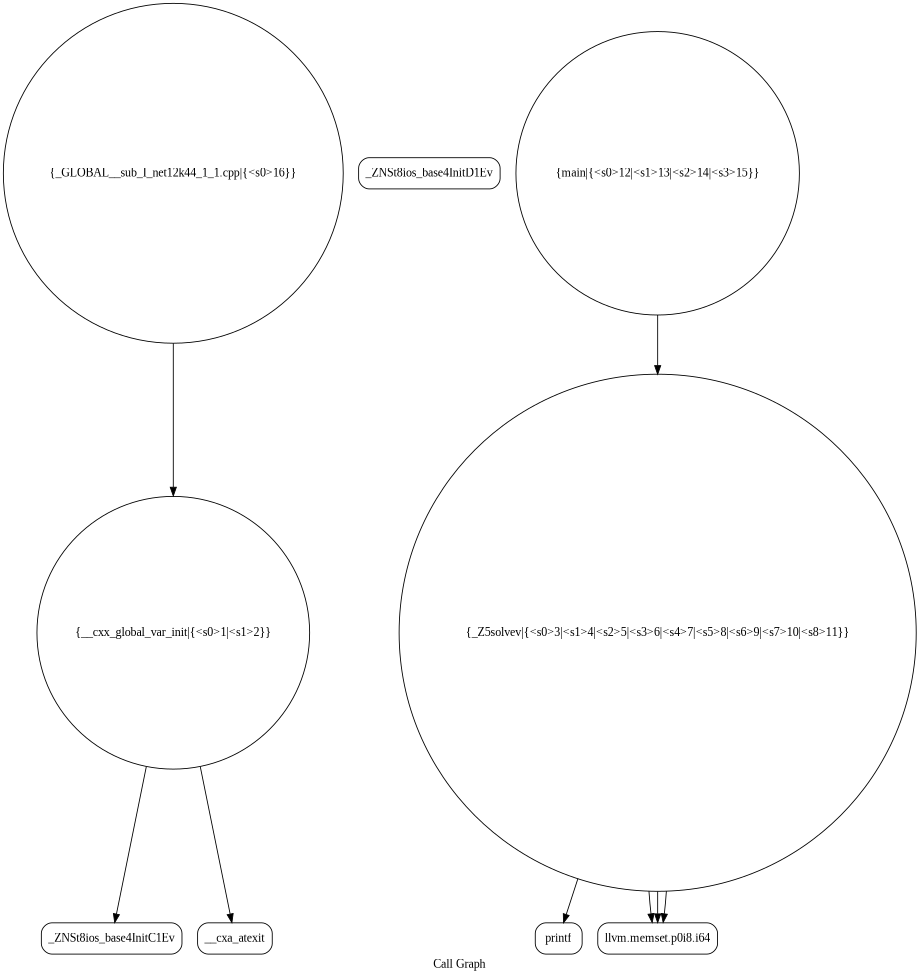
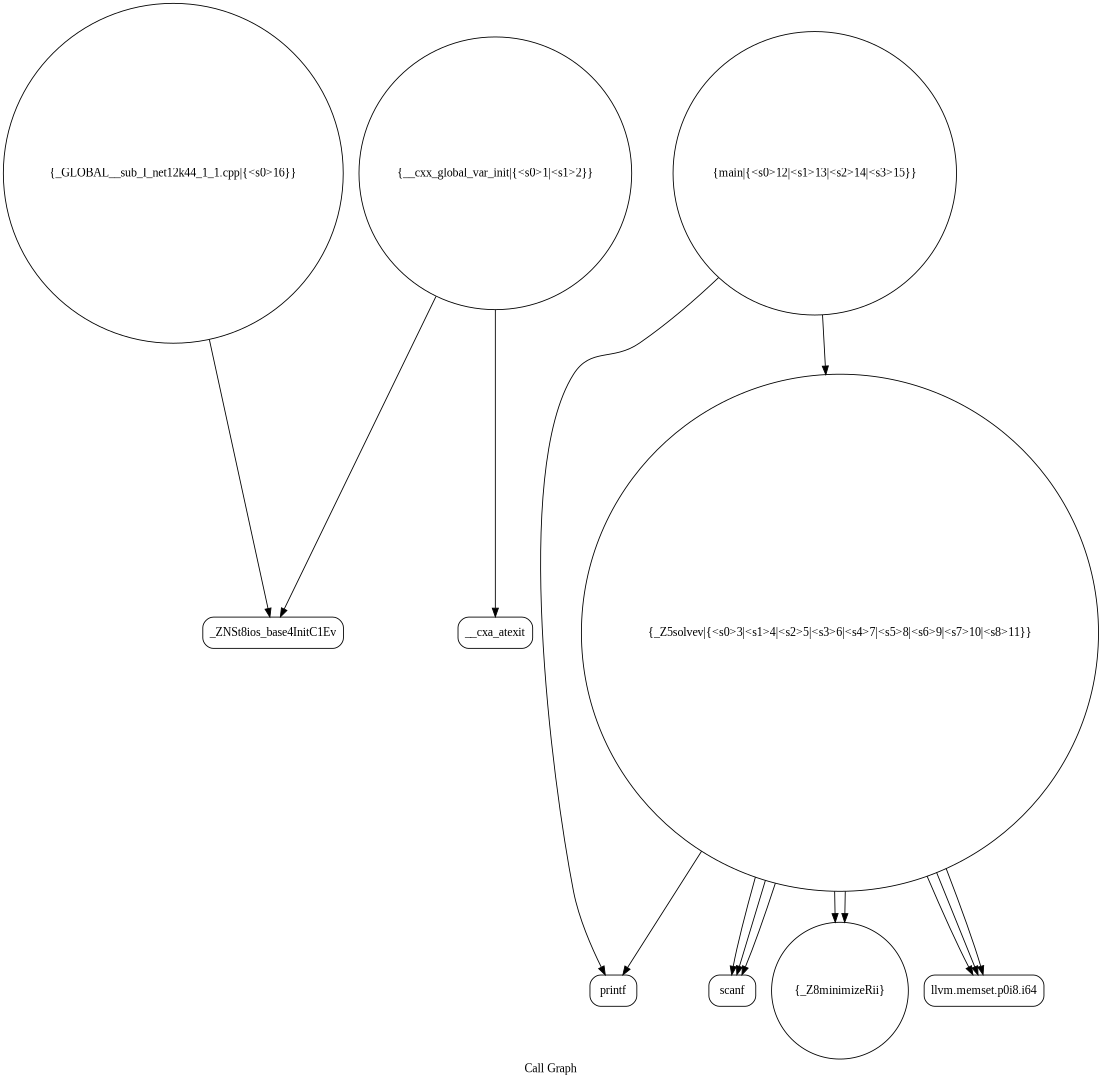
(429, 173) -> none
(173, 415) -> (239, 474)
none -> (541, 583)
none -> (732, 991)
none -> (840, 991)
